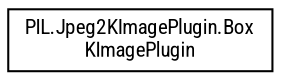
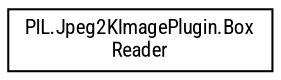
(140, 40) -> (140, 40)
